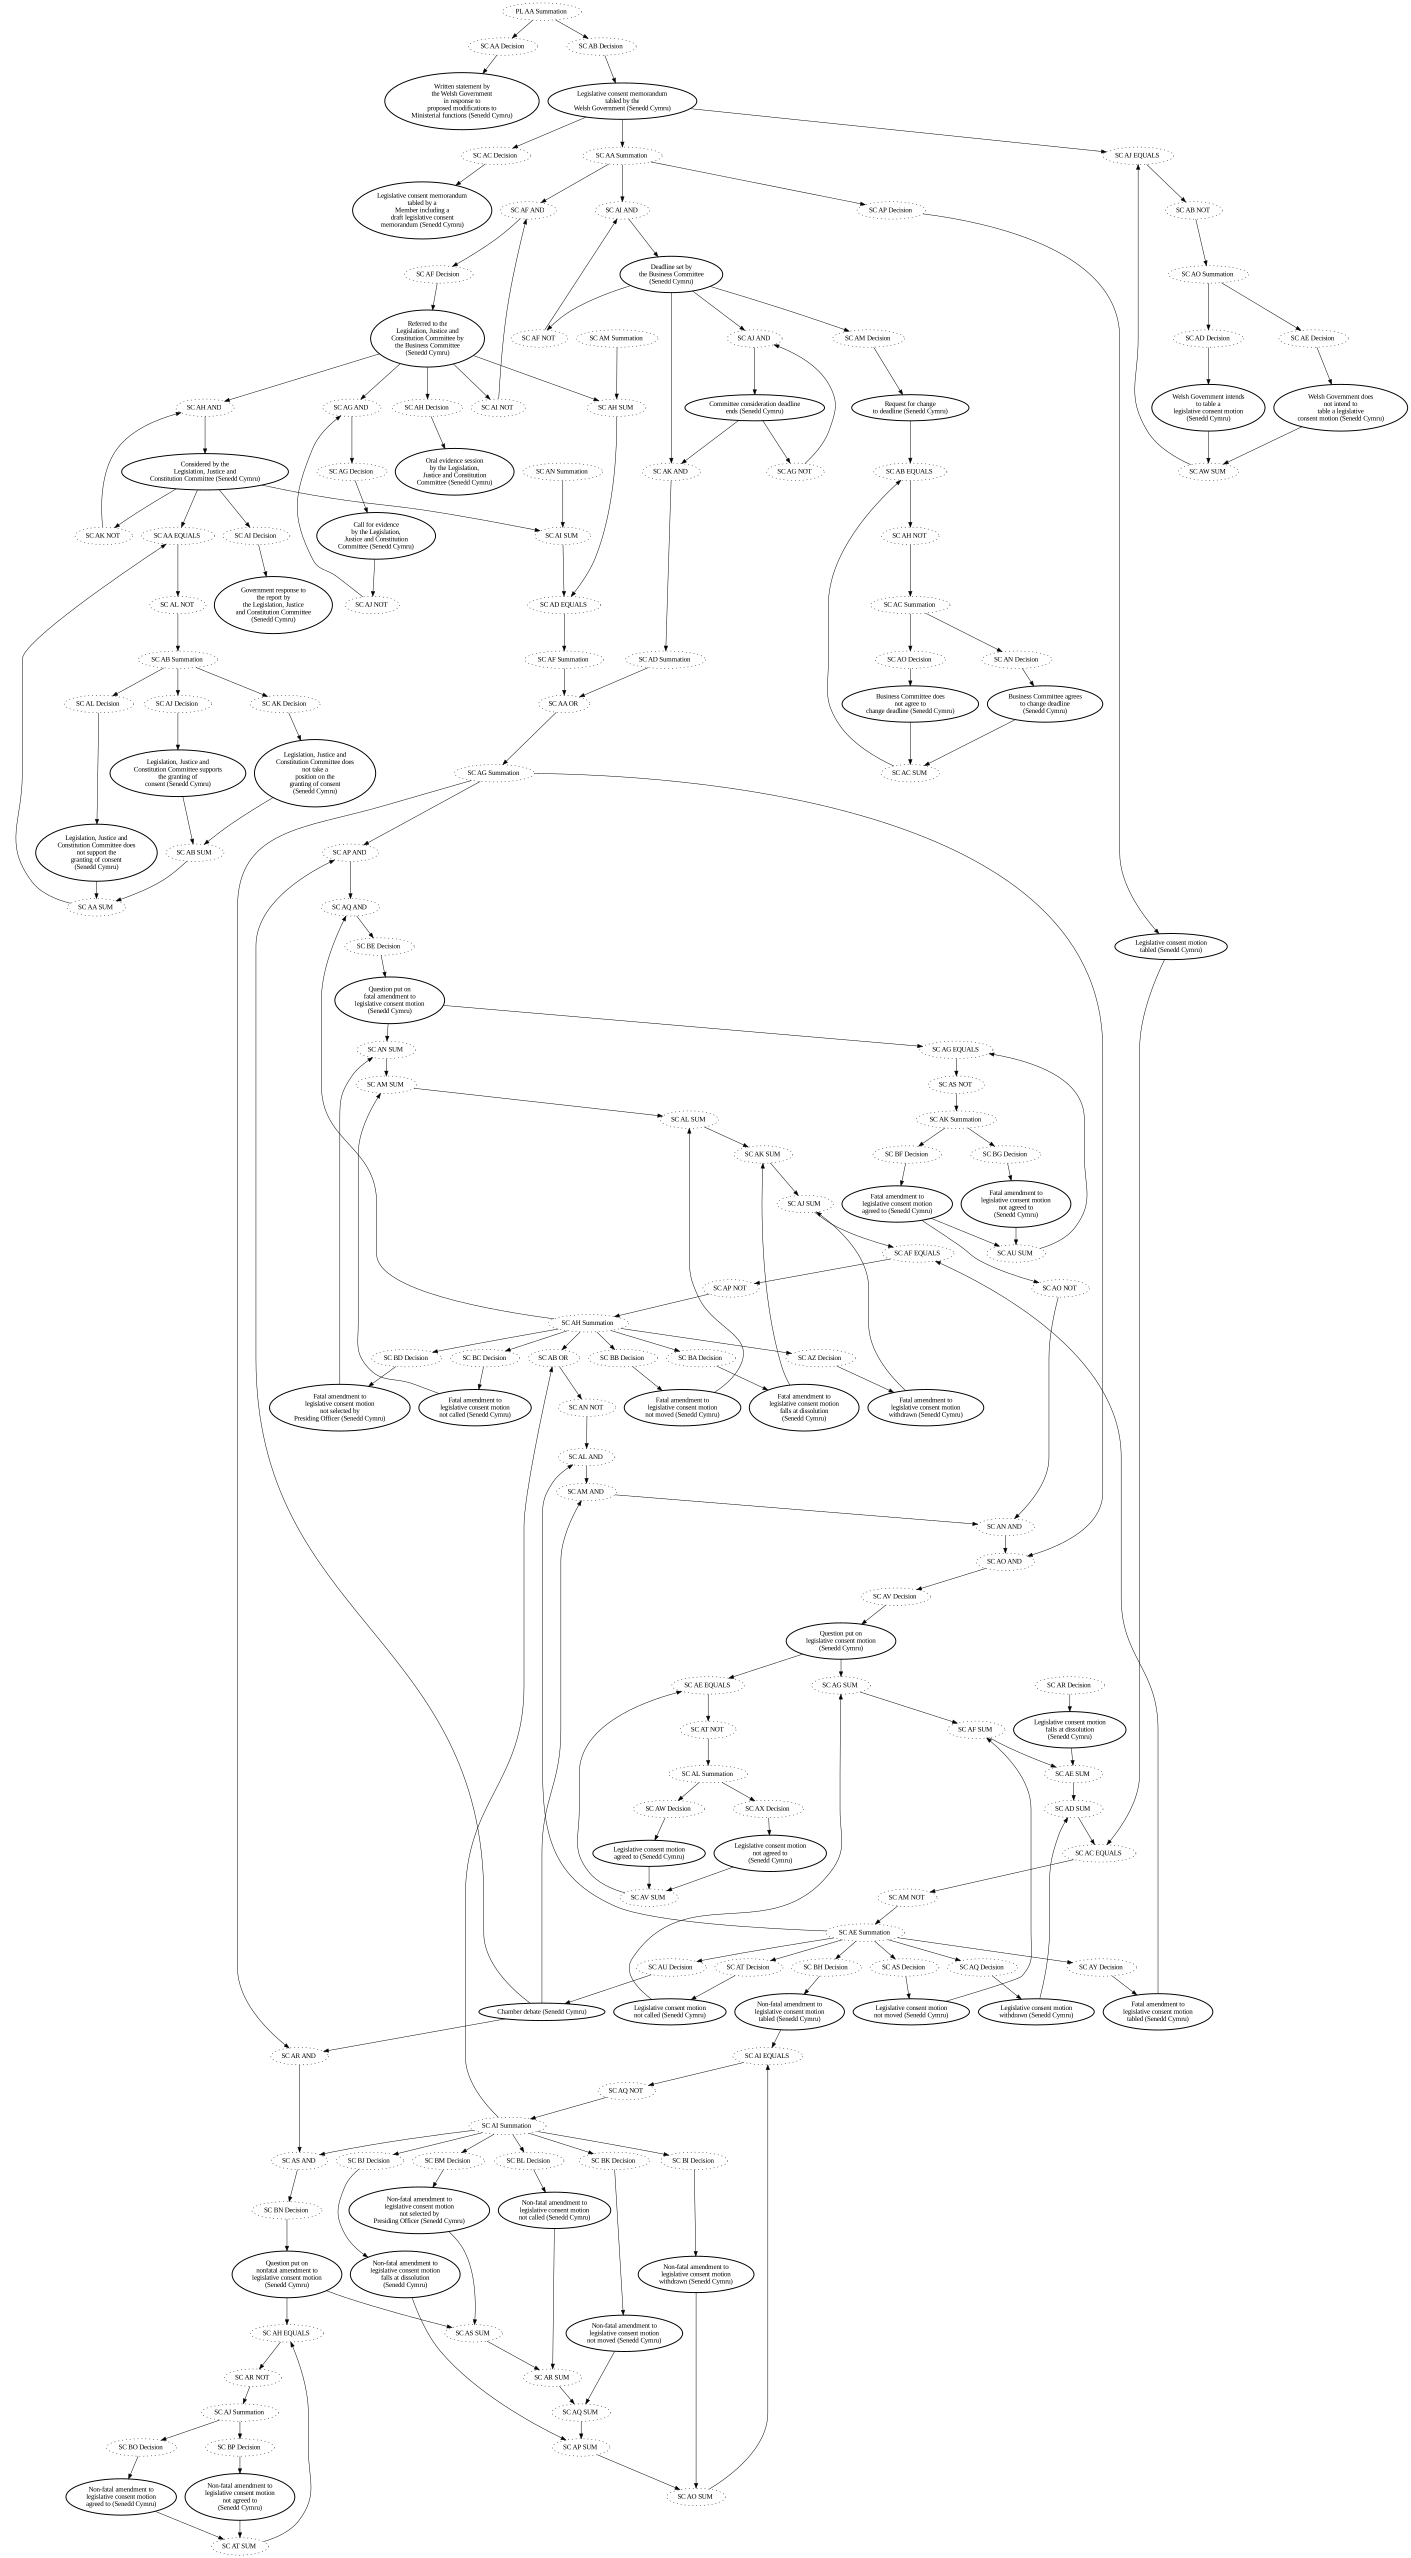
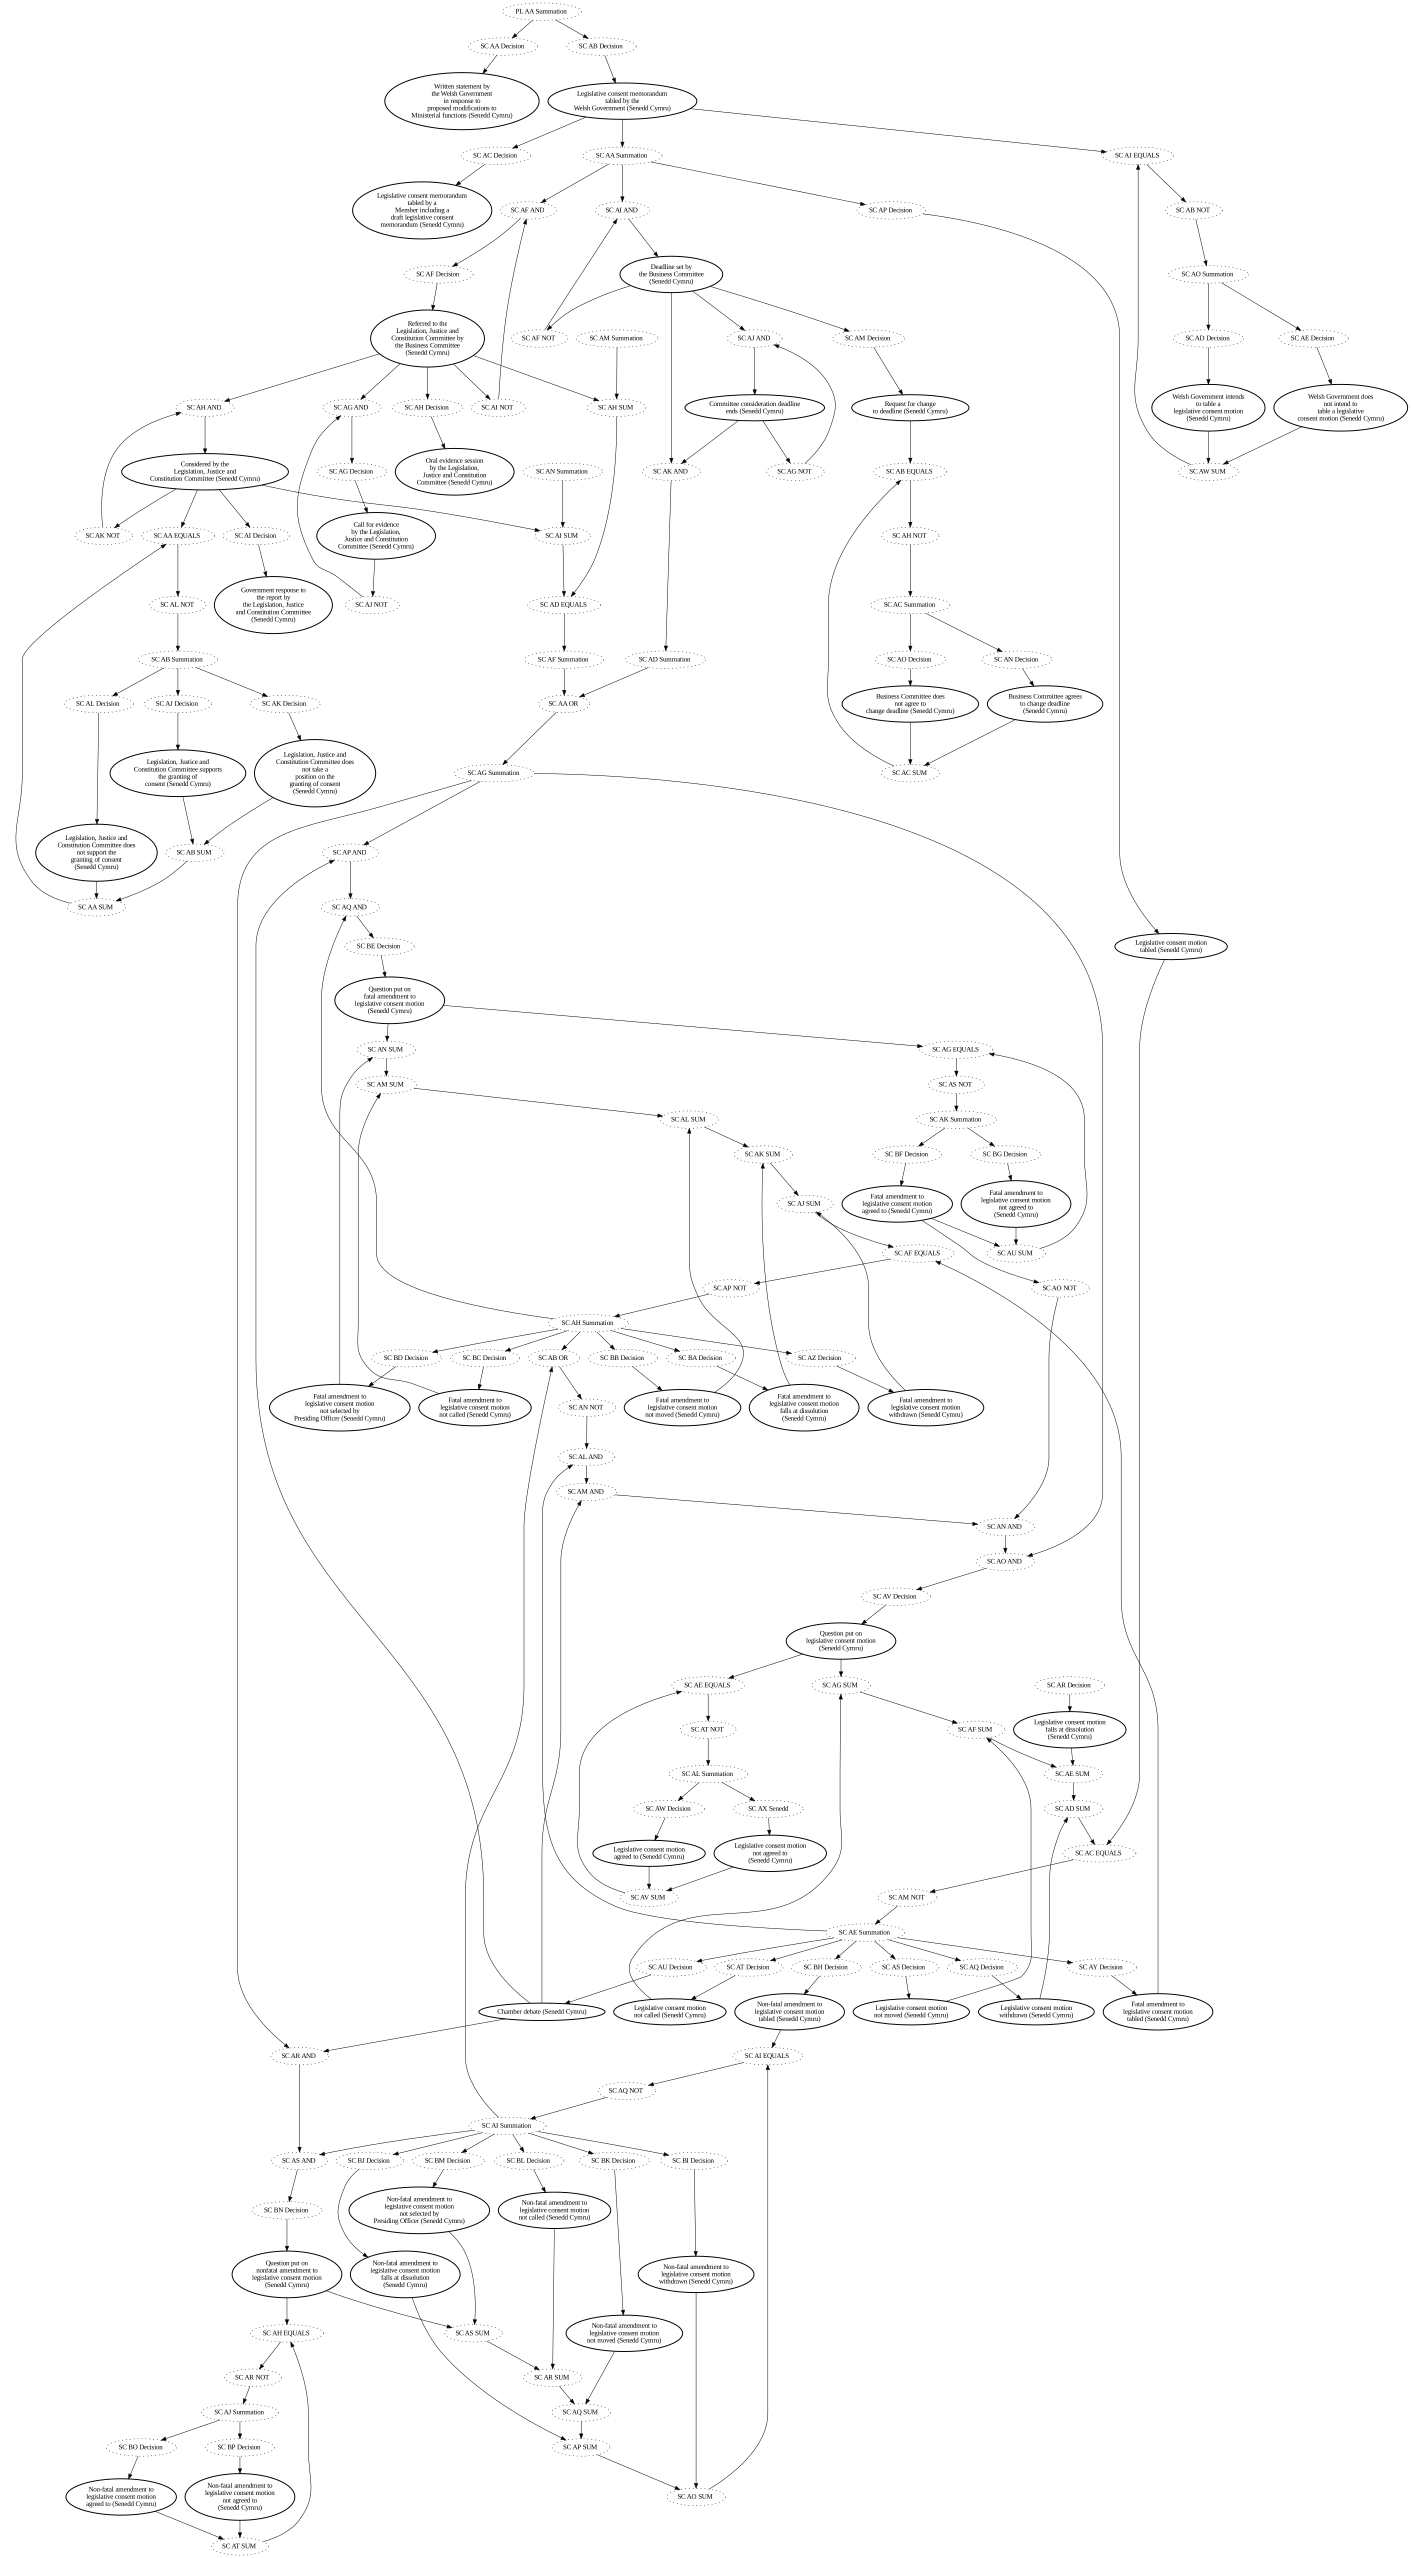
(768, 1809) -> (768, 1809)
